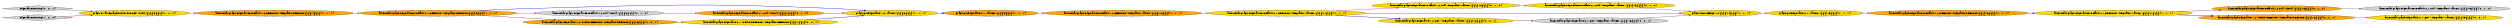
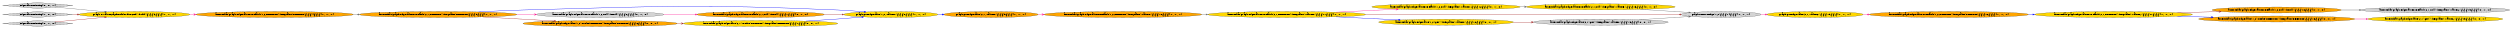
(1721, 13) -> (1721, 14)
none -> (38, 24)
